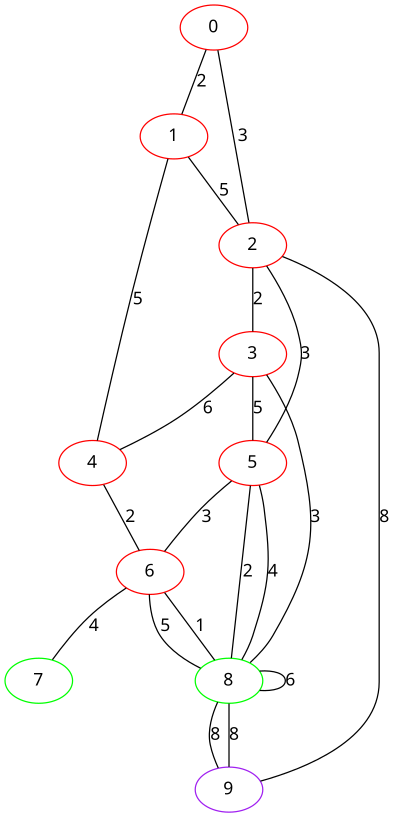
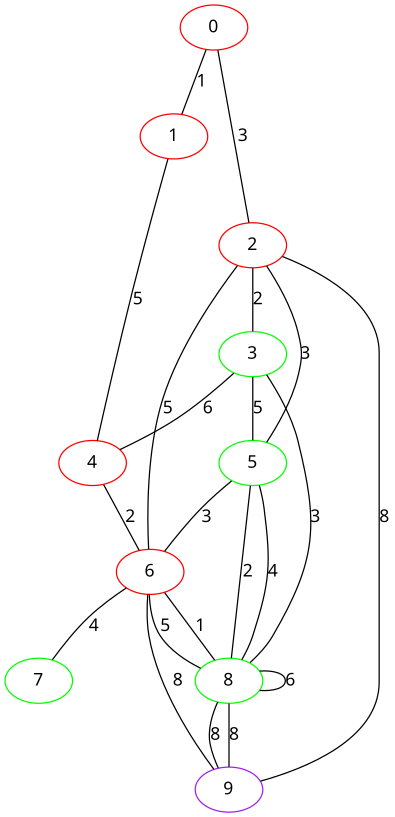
(202, 82) -> (202, 82)
(213, 191) -> (163, 398)
(253, 354) -> (253, 354)
(253, 463) -> (253, 463)
none -> (165, 687)
